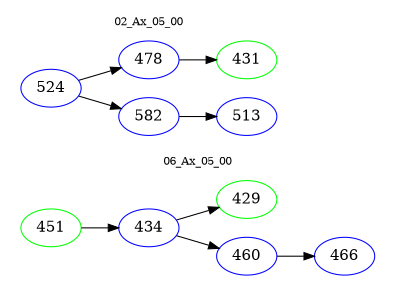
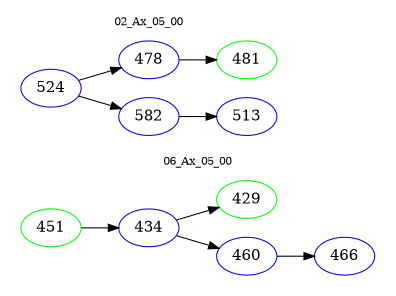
(247, 60) -> (247, 60)
